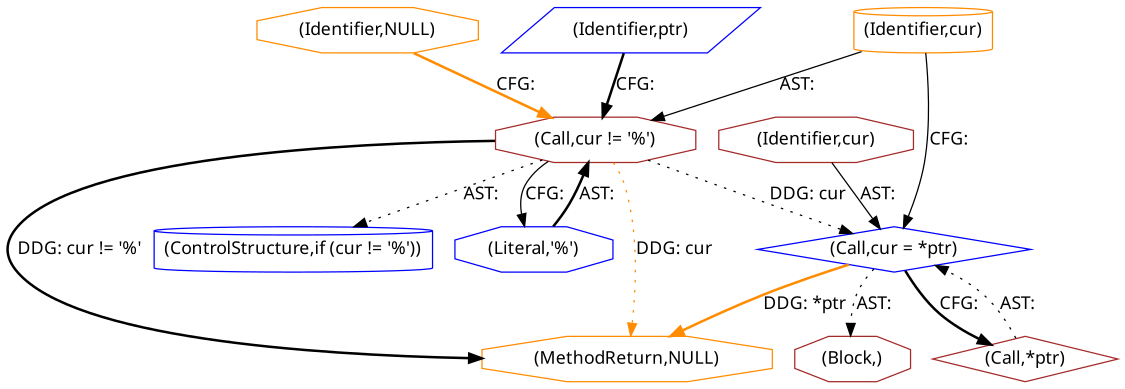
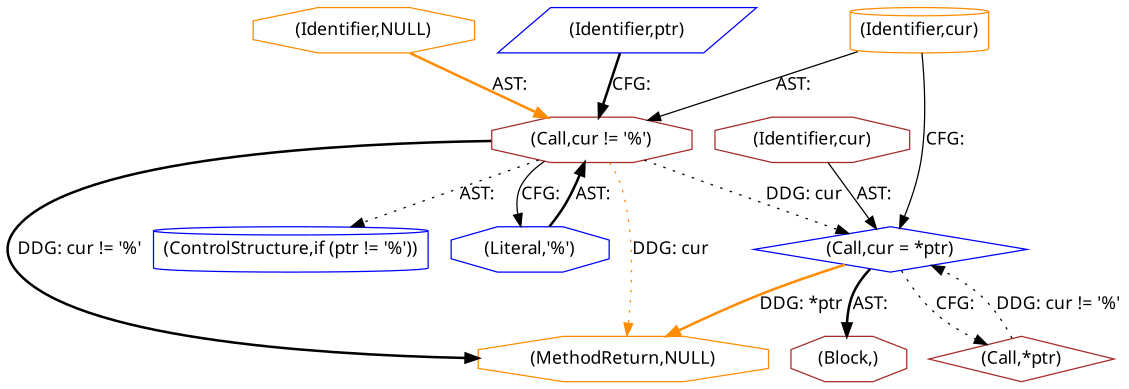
(518, 85) -> (513, 85)
(293, 249) -> (291, 249)
(857, 294) -> (853, 294)
(1020, 304) -> (1059, 304)
(937, 311) -> (933, 311)
